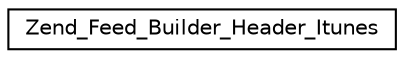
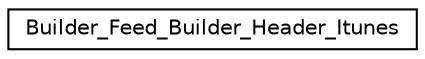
(202, 29) -> (213, 29)
